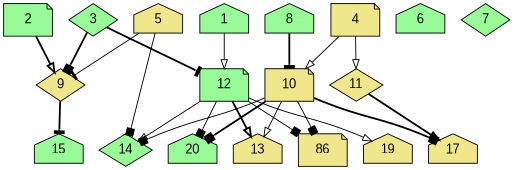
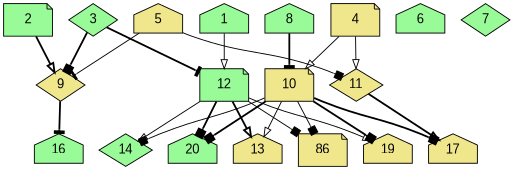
(143, 80) -> (258, 53)
(212, 111) -> (212, 111)
none -> (340, 118)
(59, 150) -> (59, 150)
